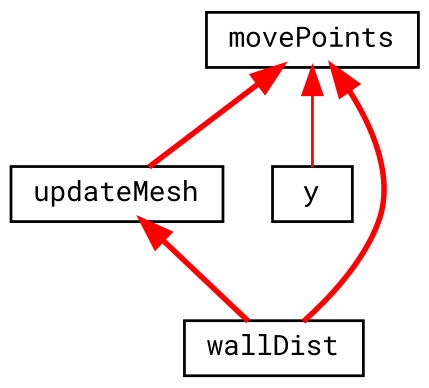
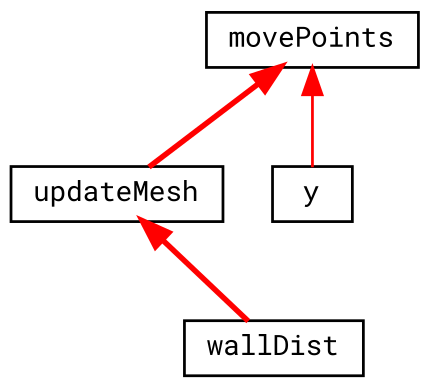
(380, 215) -> none
